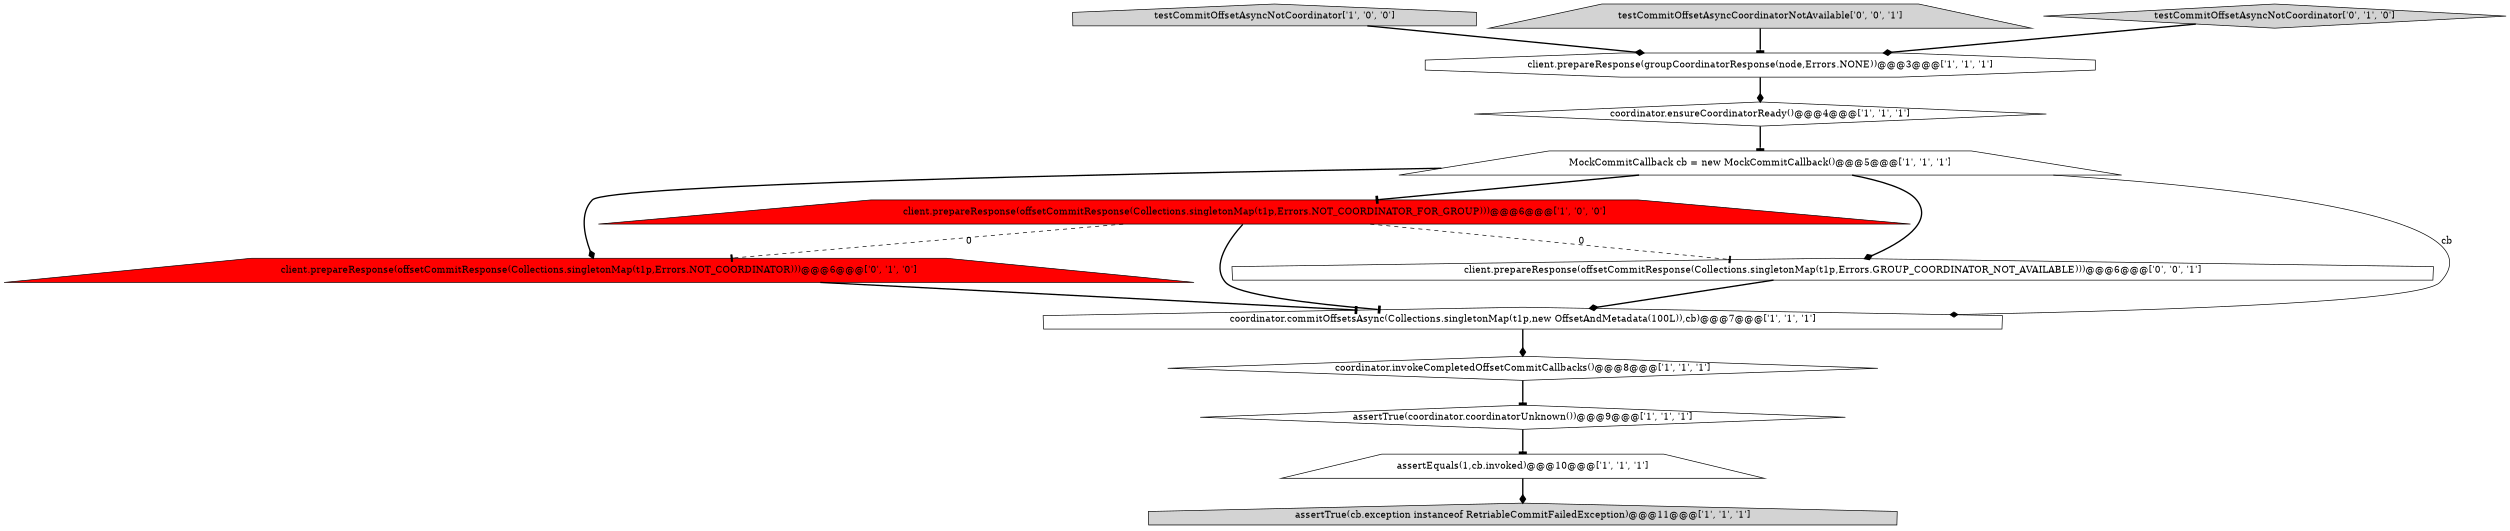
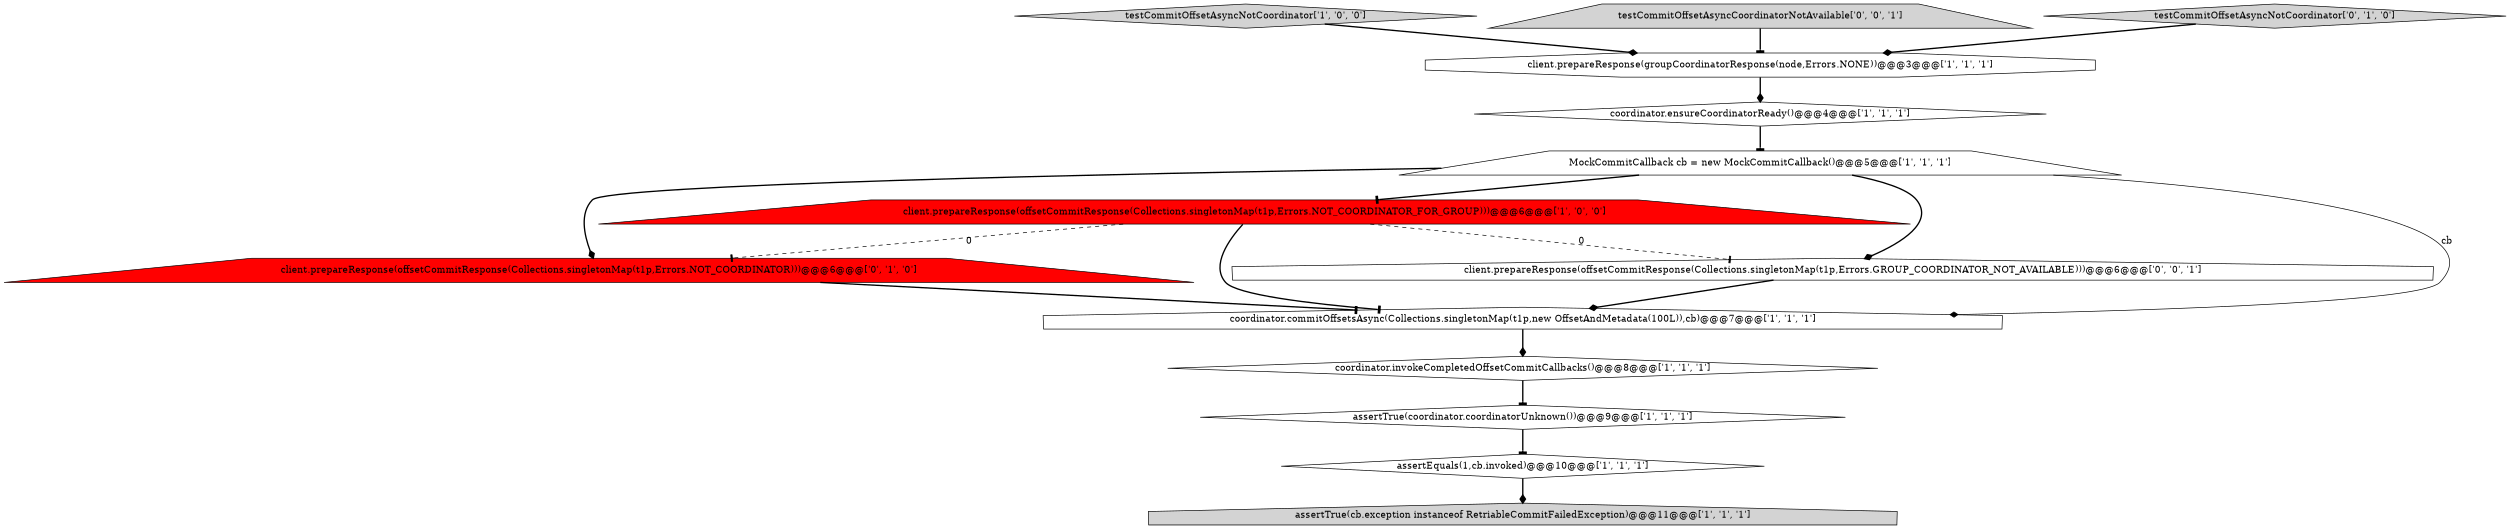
(1275, 16) -> (1246, 16)
(1523, 466) -> (1523, 466)
